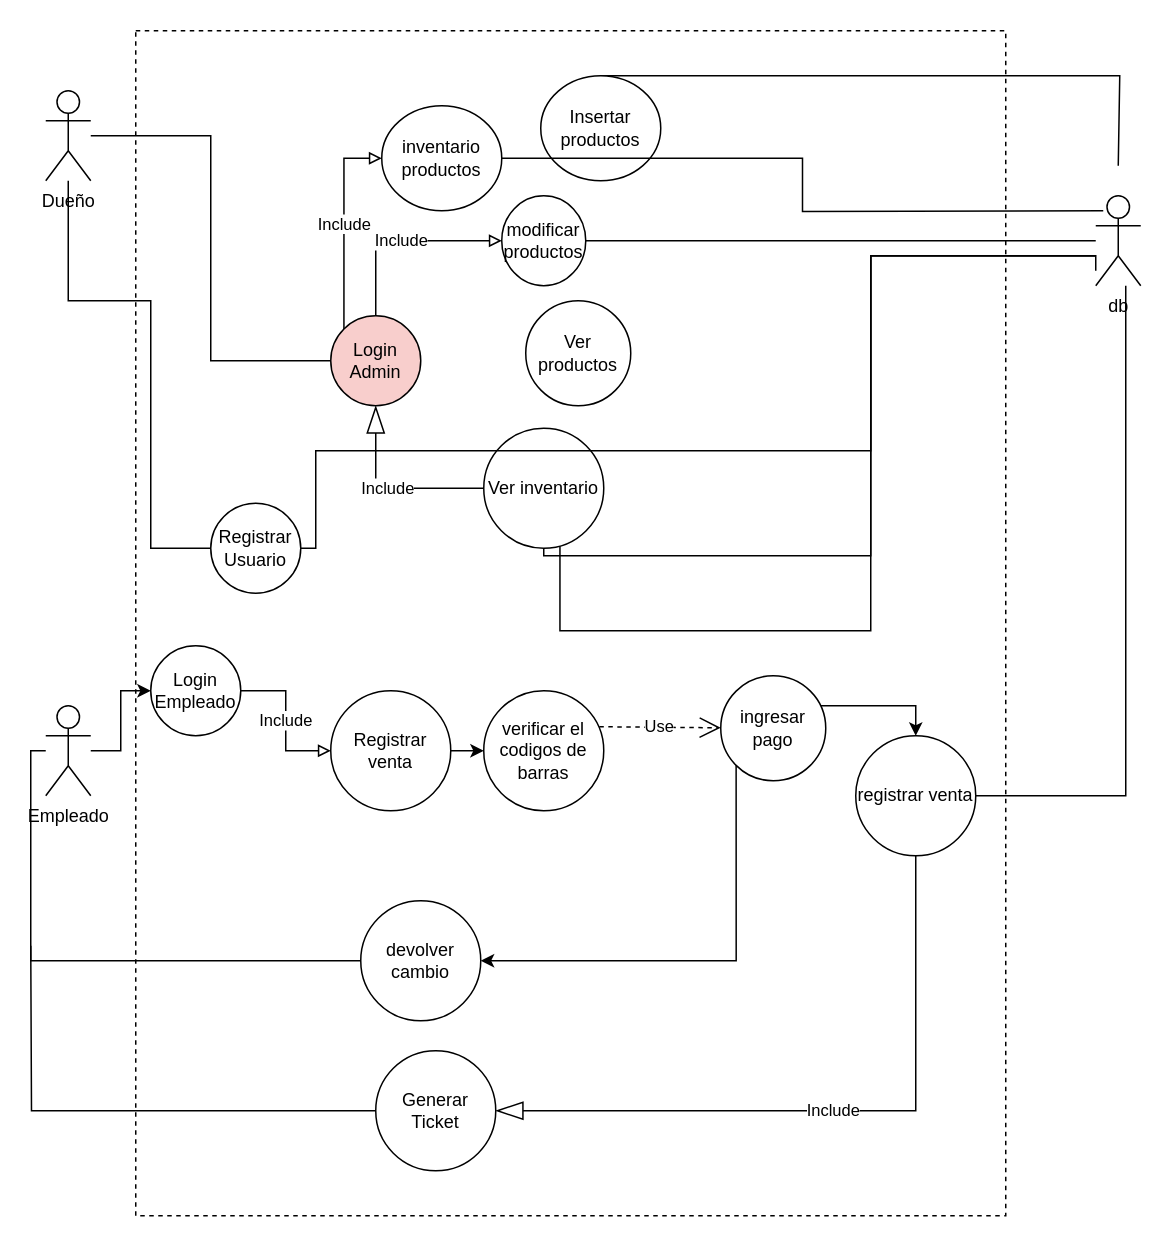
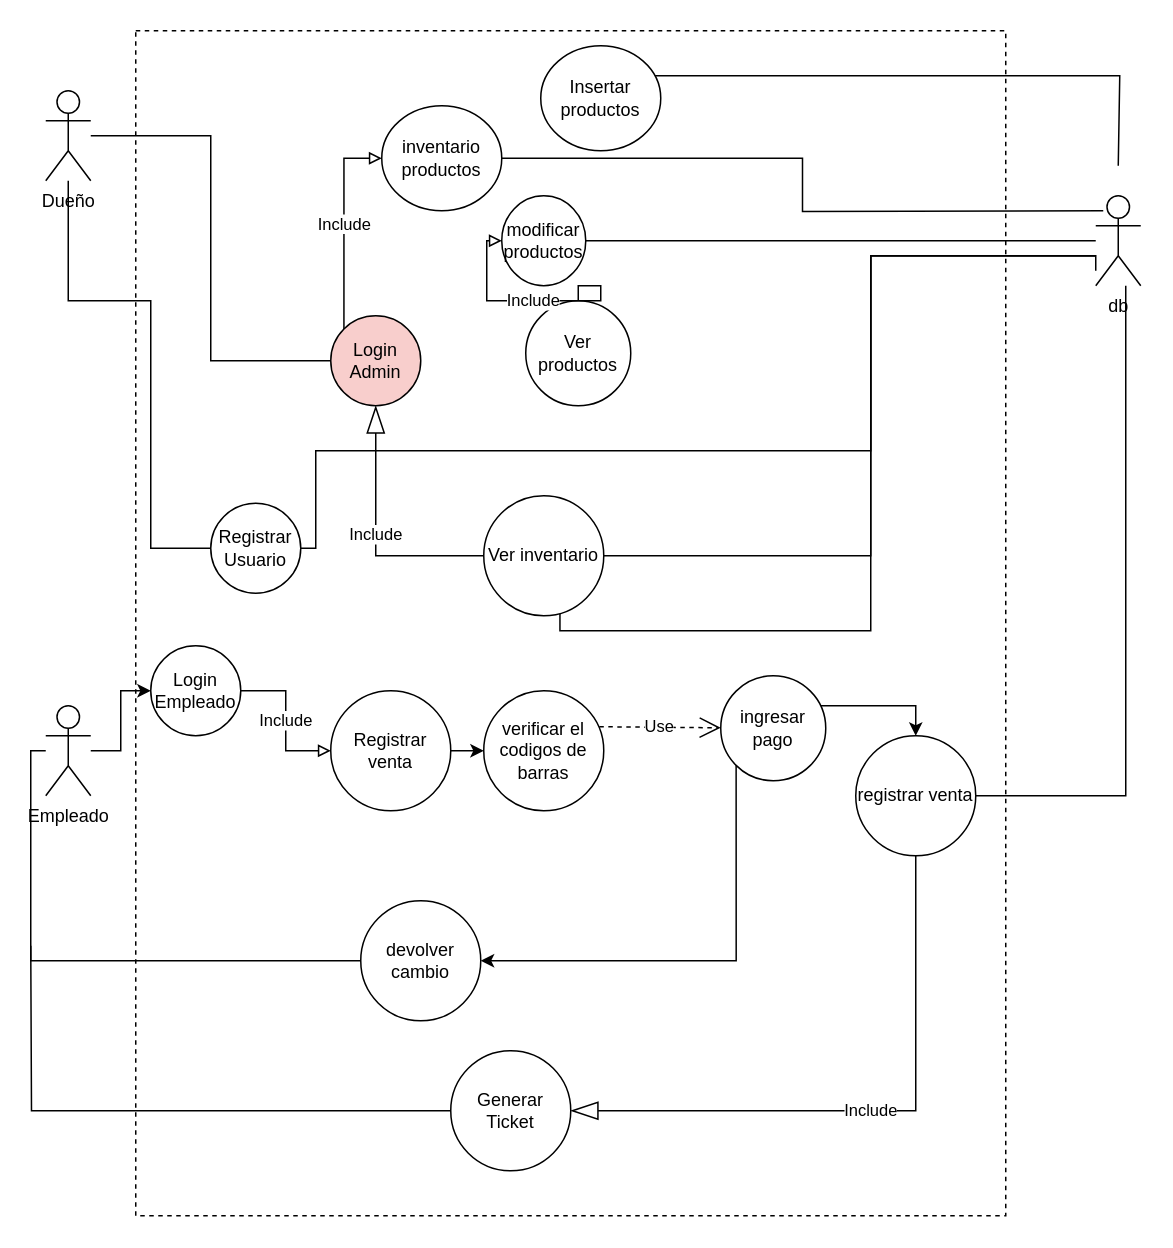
(601, 128) -> (601, 98)
(395, 241) -> (539, 301)
(544, 488) -> (544, 556)
(436, 1111) -> (511, 1111)
